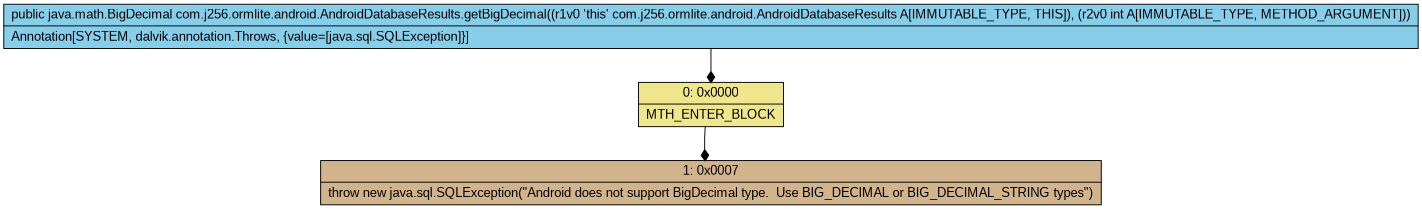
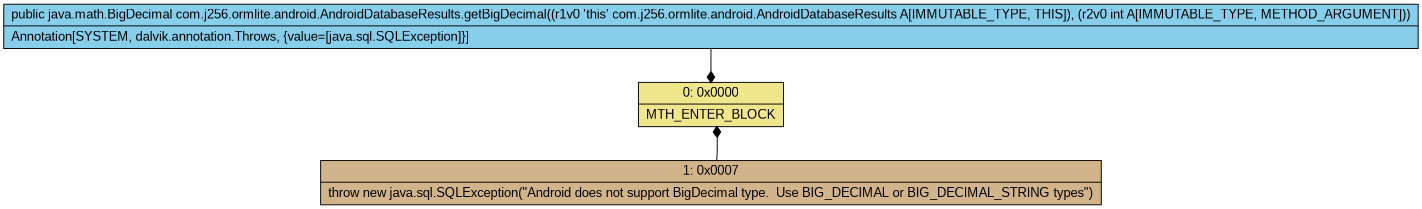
(705, 138) -> (717, 149)
